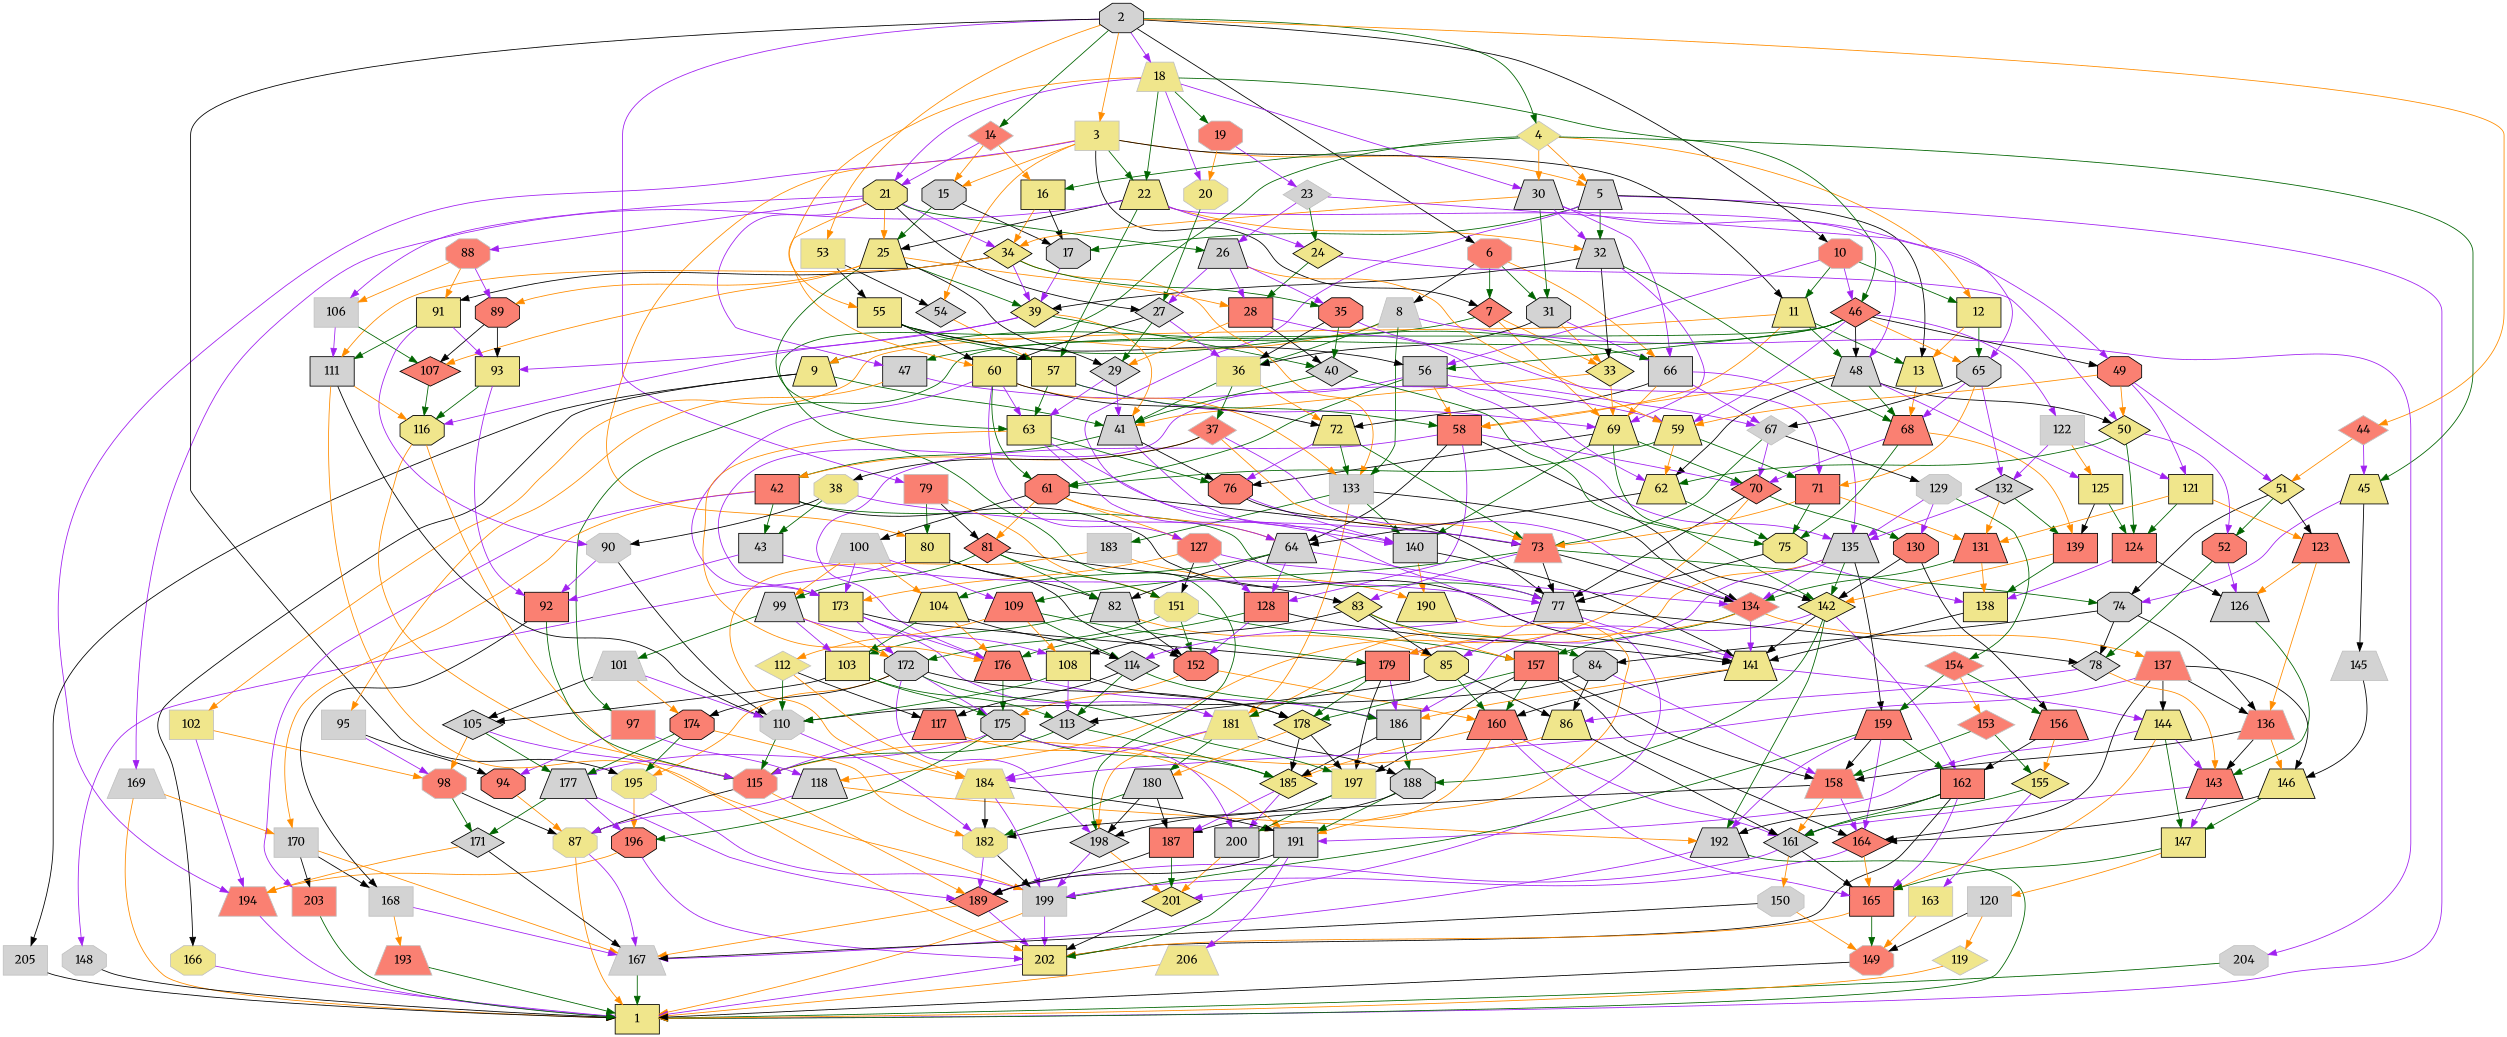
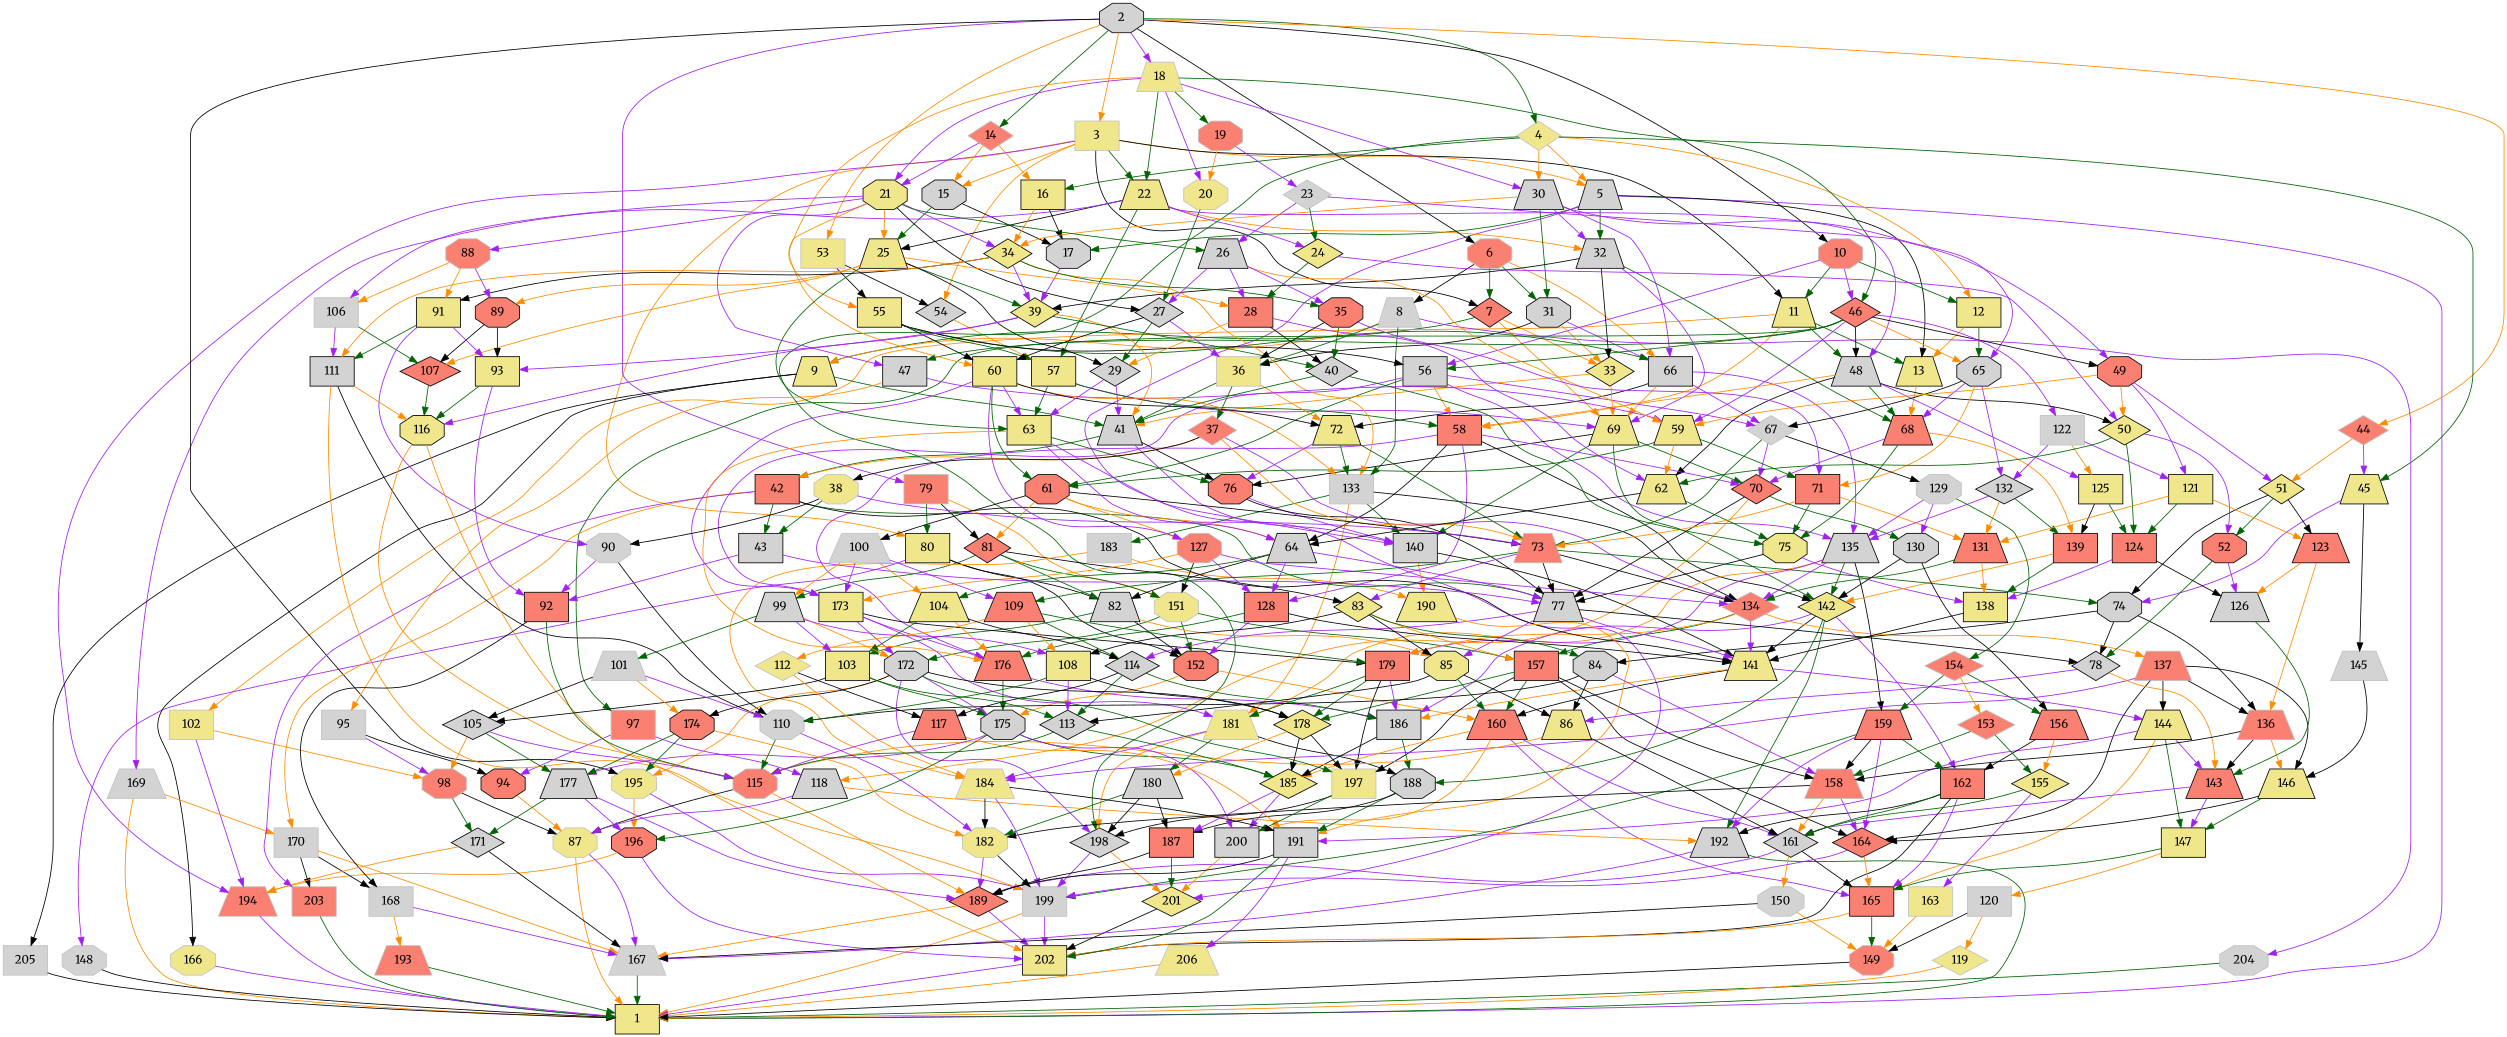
(1916, 548) -> (1916, 548)
(783, 692) -> none
